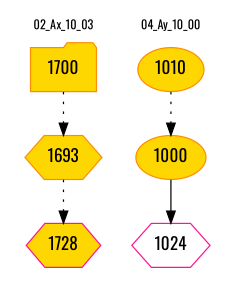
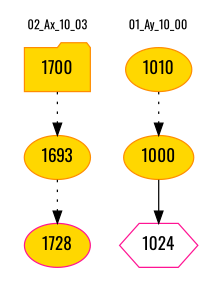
(171, 26) -> (159, 26)
(63, 157) -> (57, 157)
(63, 245) -> (57, 245)
